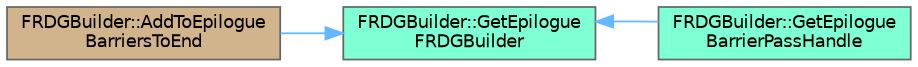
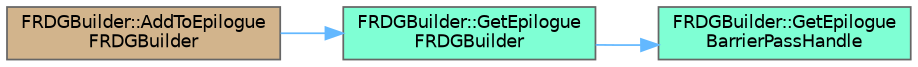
(636, 21) -> (618, 45)
(144, 33) -> (144, 33)
